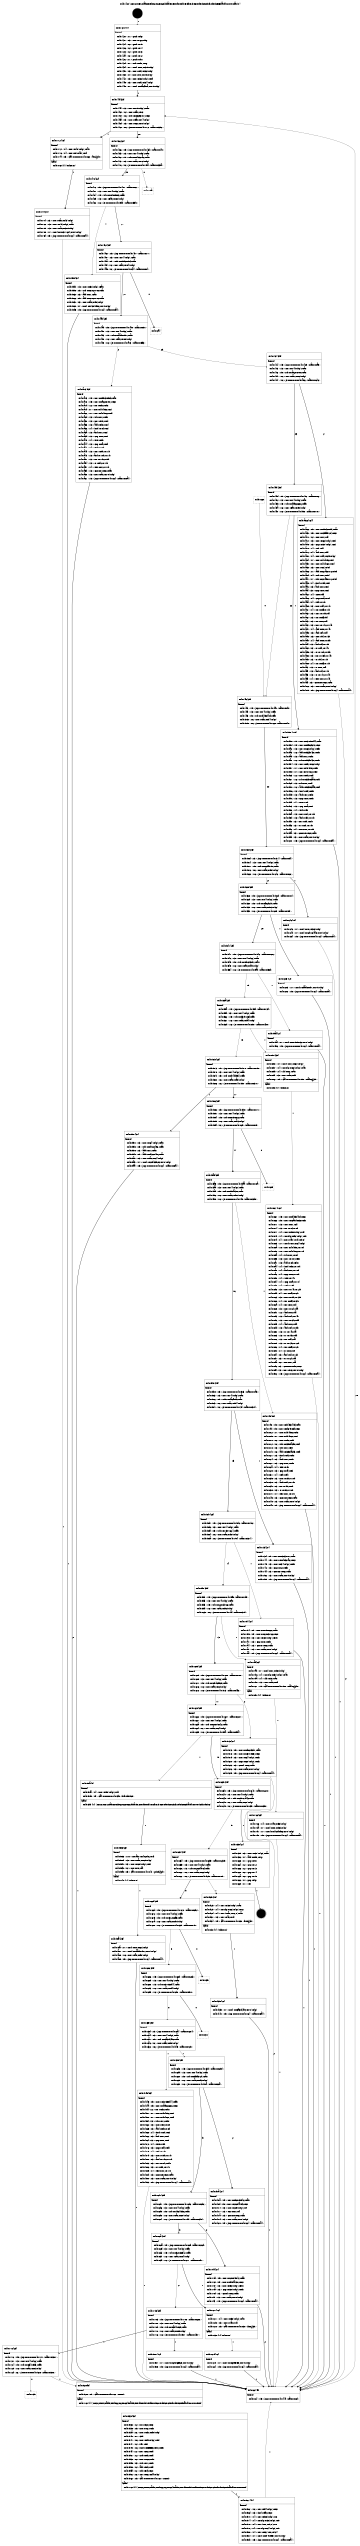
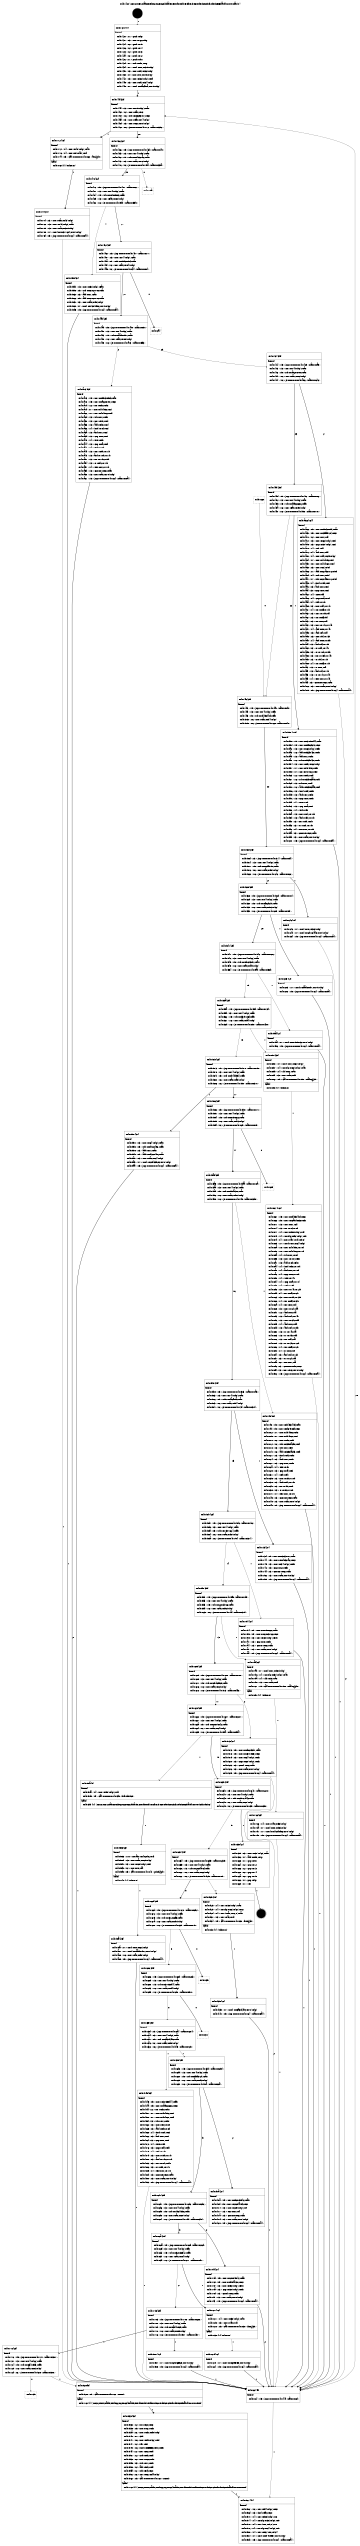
none -> (151, 2409)
(266, 2450) -> (272, 2450)
